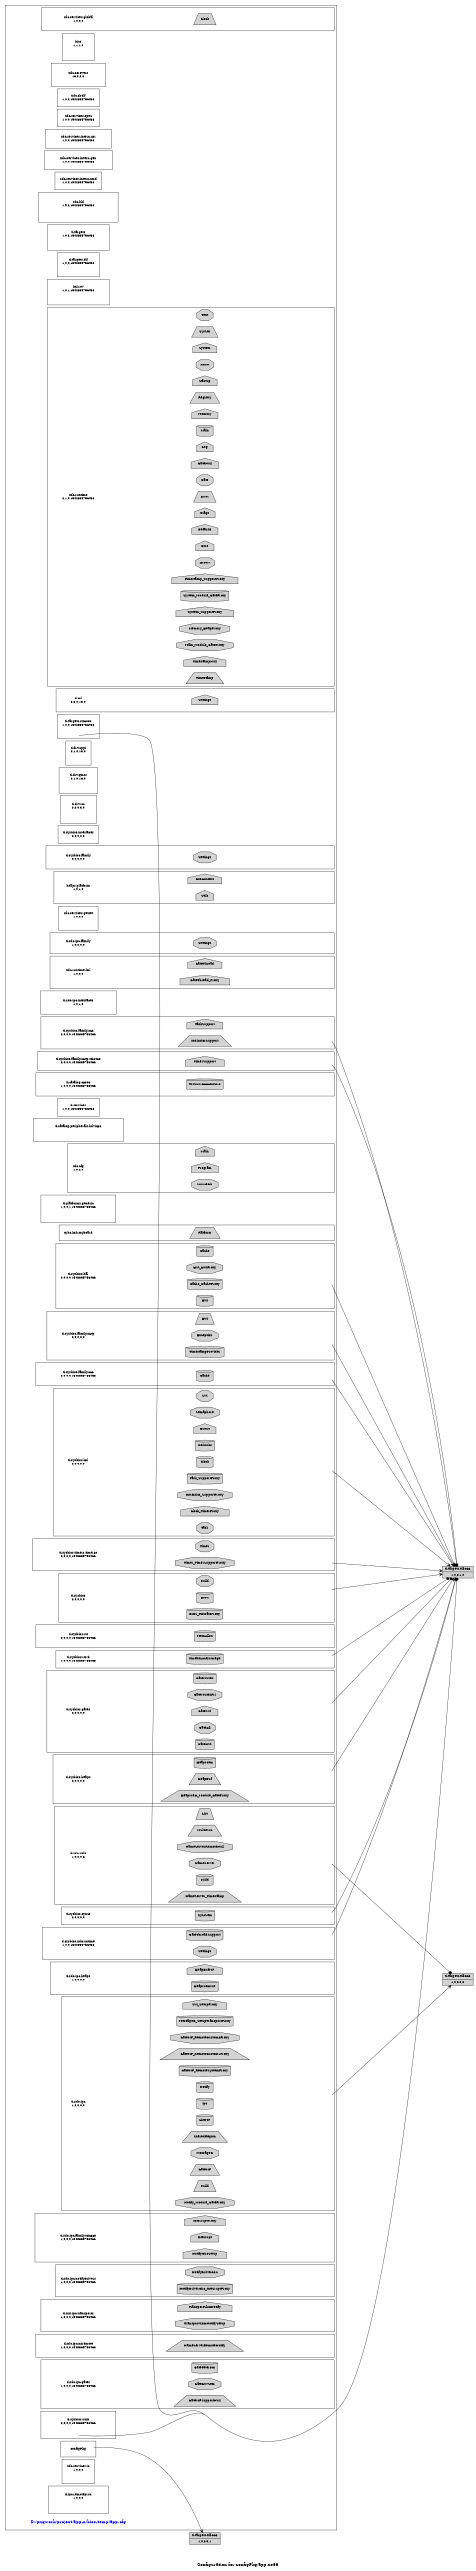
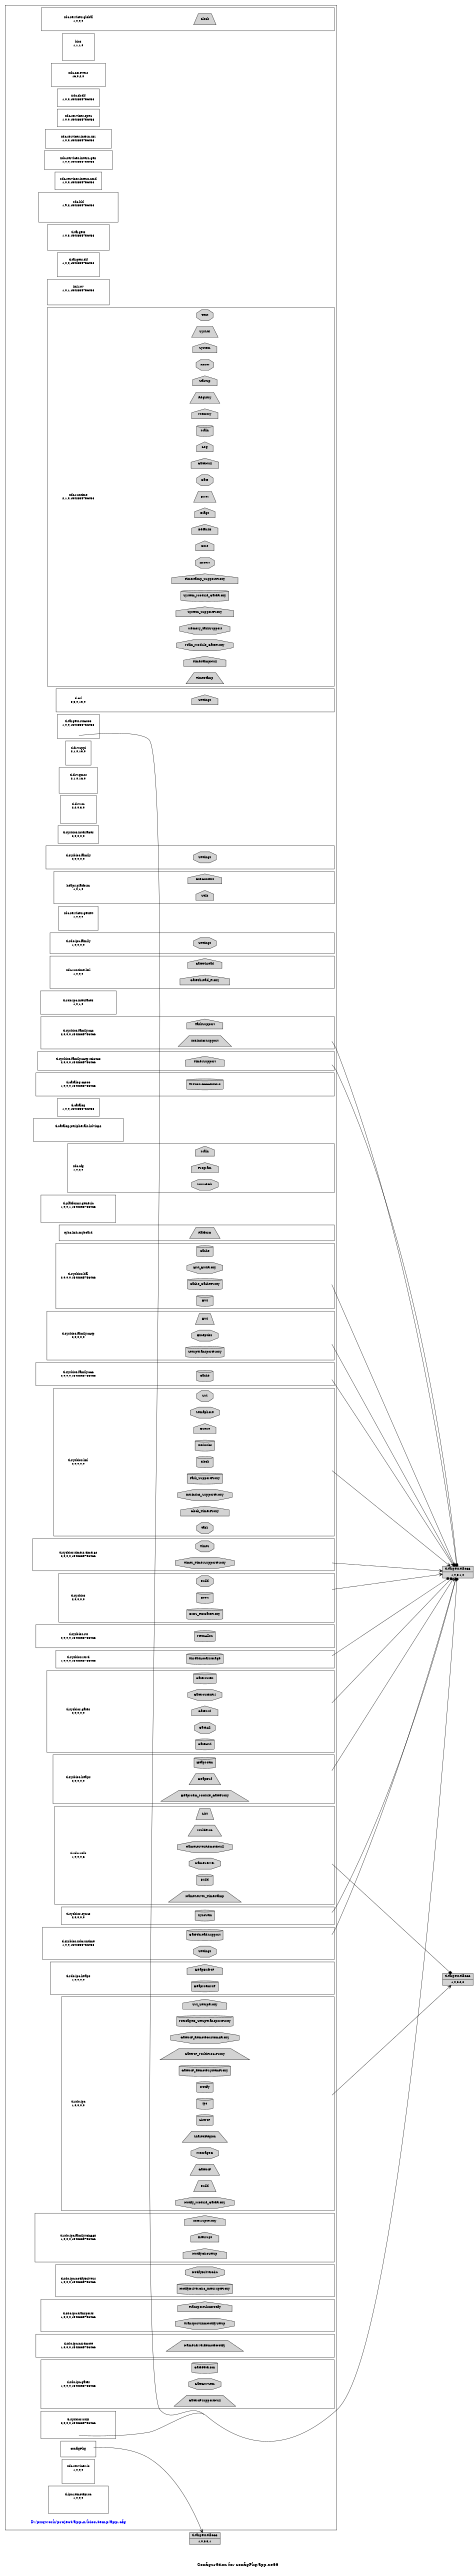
(205, 629) -> (205, 629)
(78, 1107) -> (78, 1107)
(205, 1352) -> (205, 1352)
(205, 2054) -> (205, 2054)
(78, 2316) -> (78, 2316)
